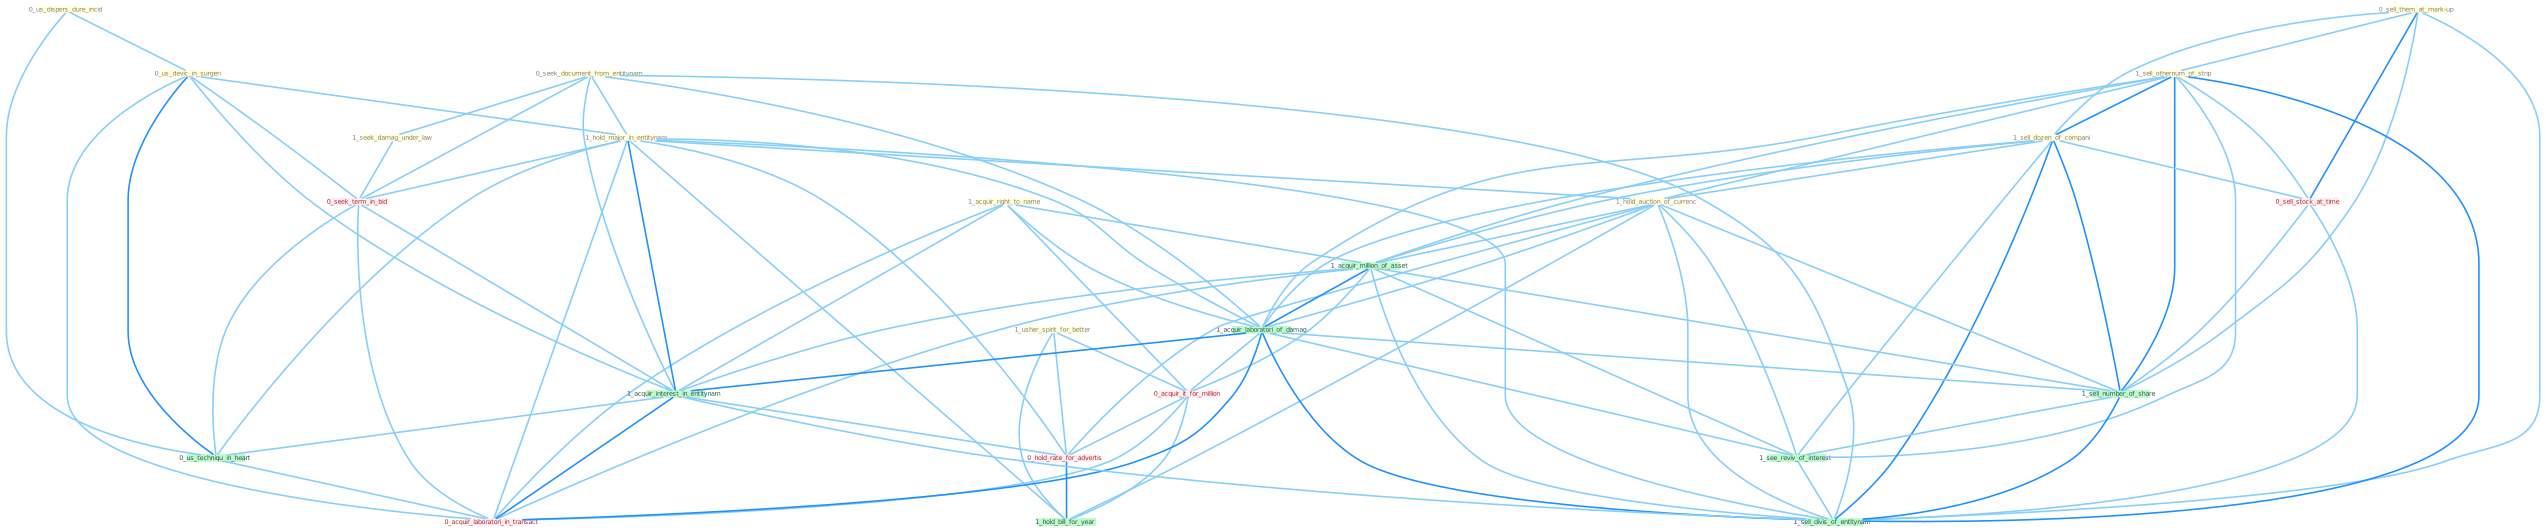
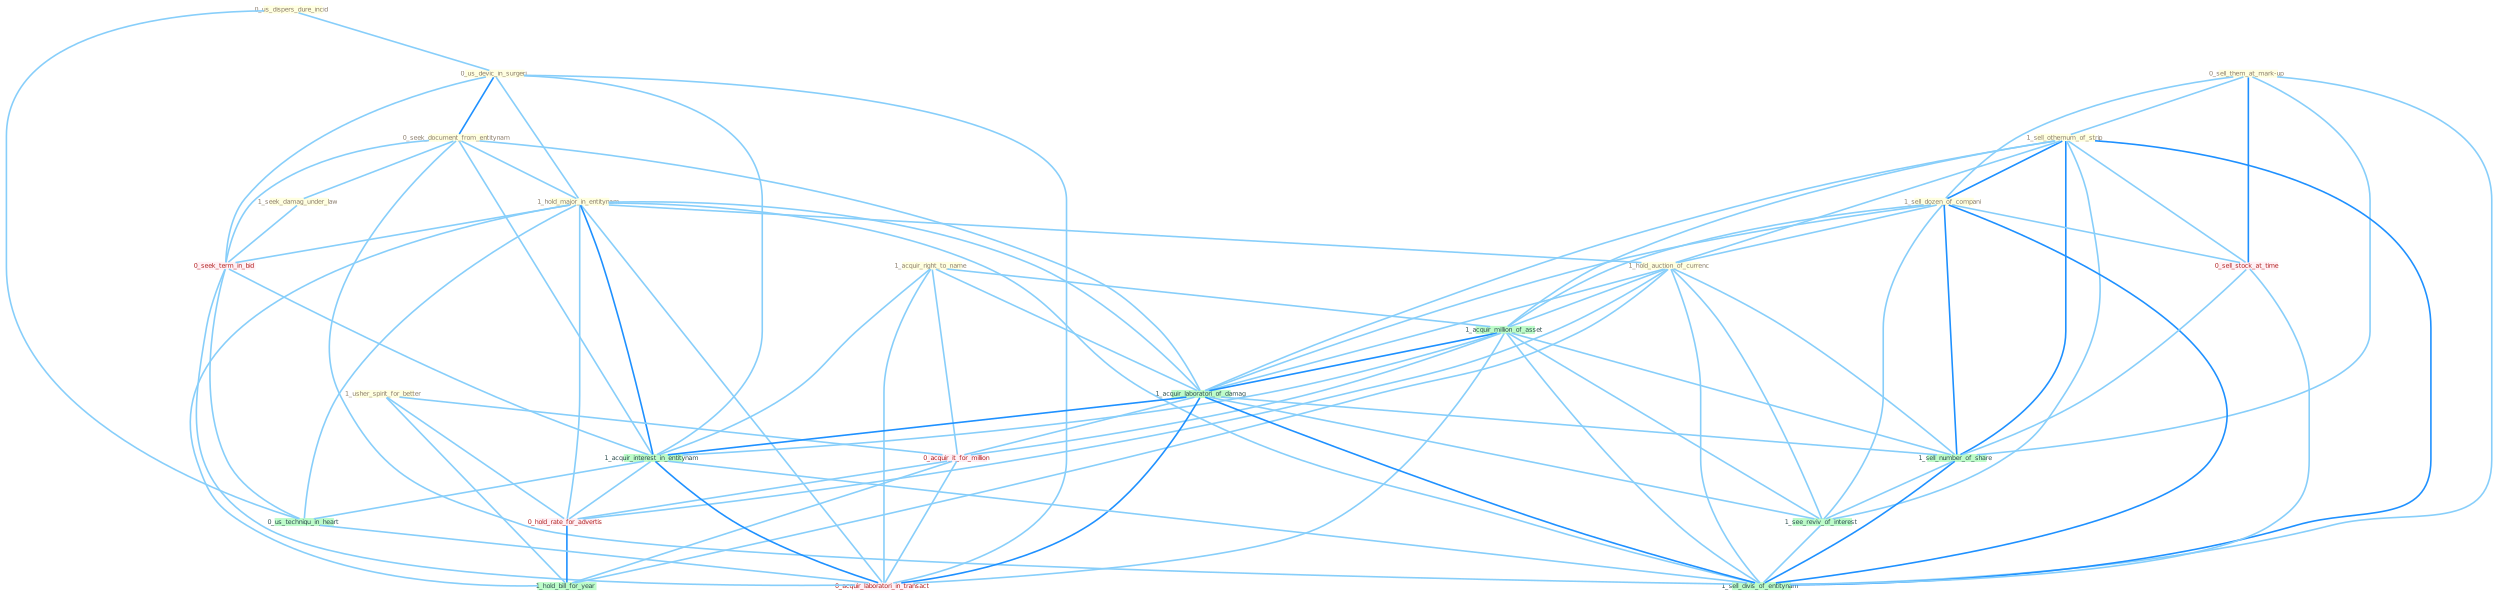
(128, 273) -> (476, 106)
